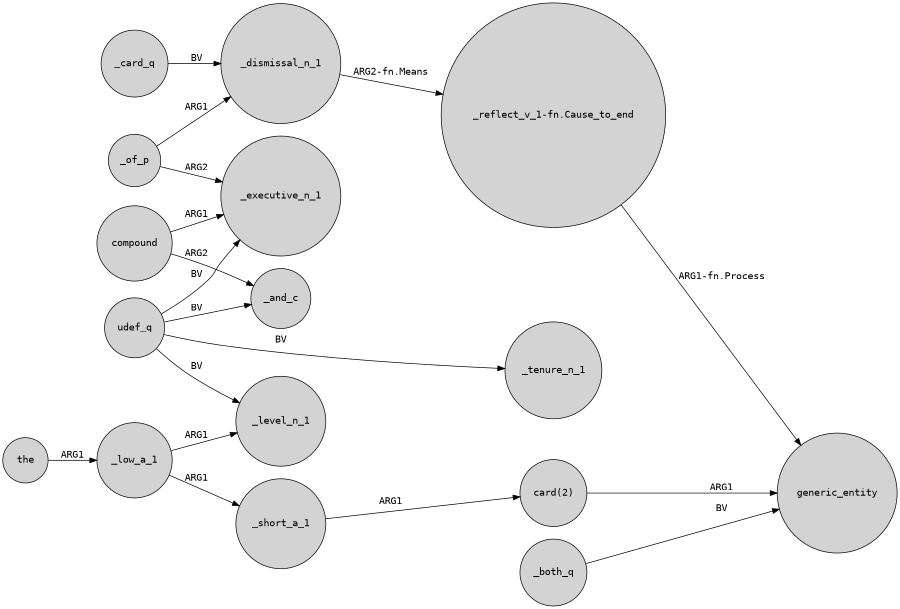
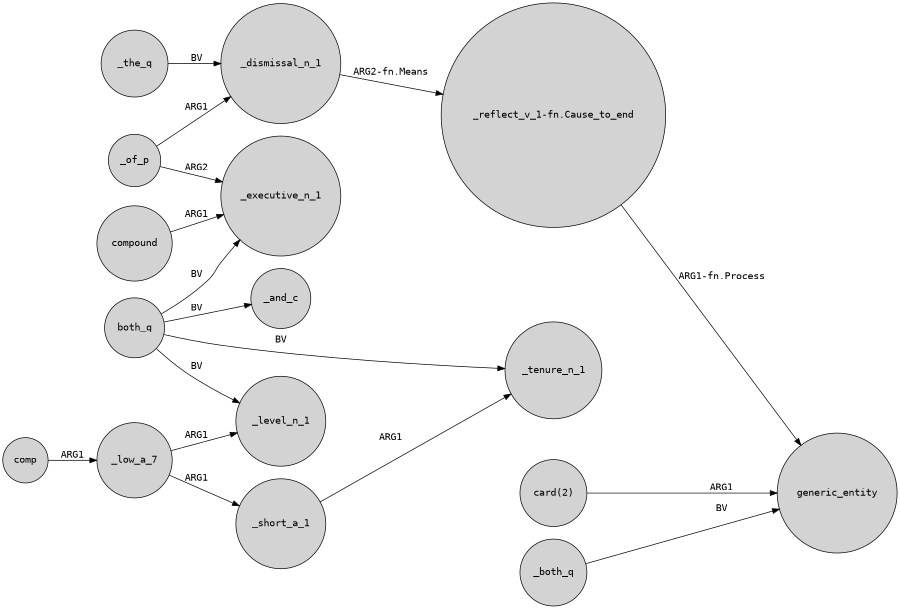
(135, 64) -> (135, 64)
(210, 267) -> none
(135, 328) -> (135, 328)
(25, 460) -> (25, 460)
(135, 460) -> (135, 460)
(419, 508) -> (412, 450)
